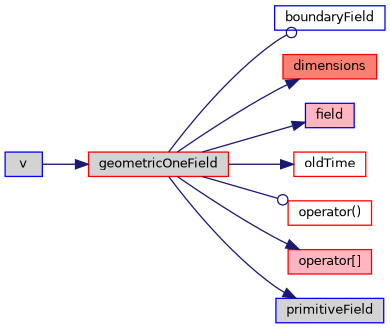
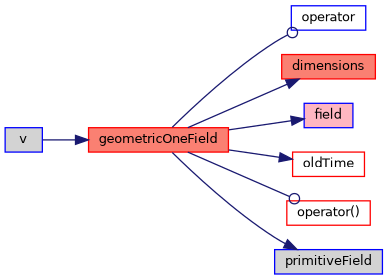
(330, 18) -> (329, 18)
(158, 164) -> (158, 140)
(330, 262) -> none
